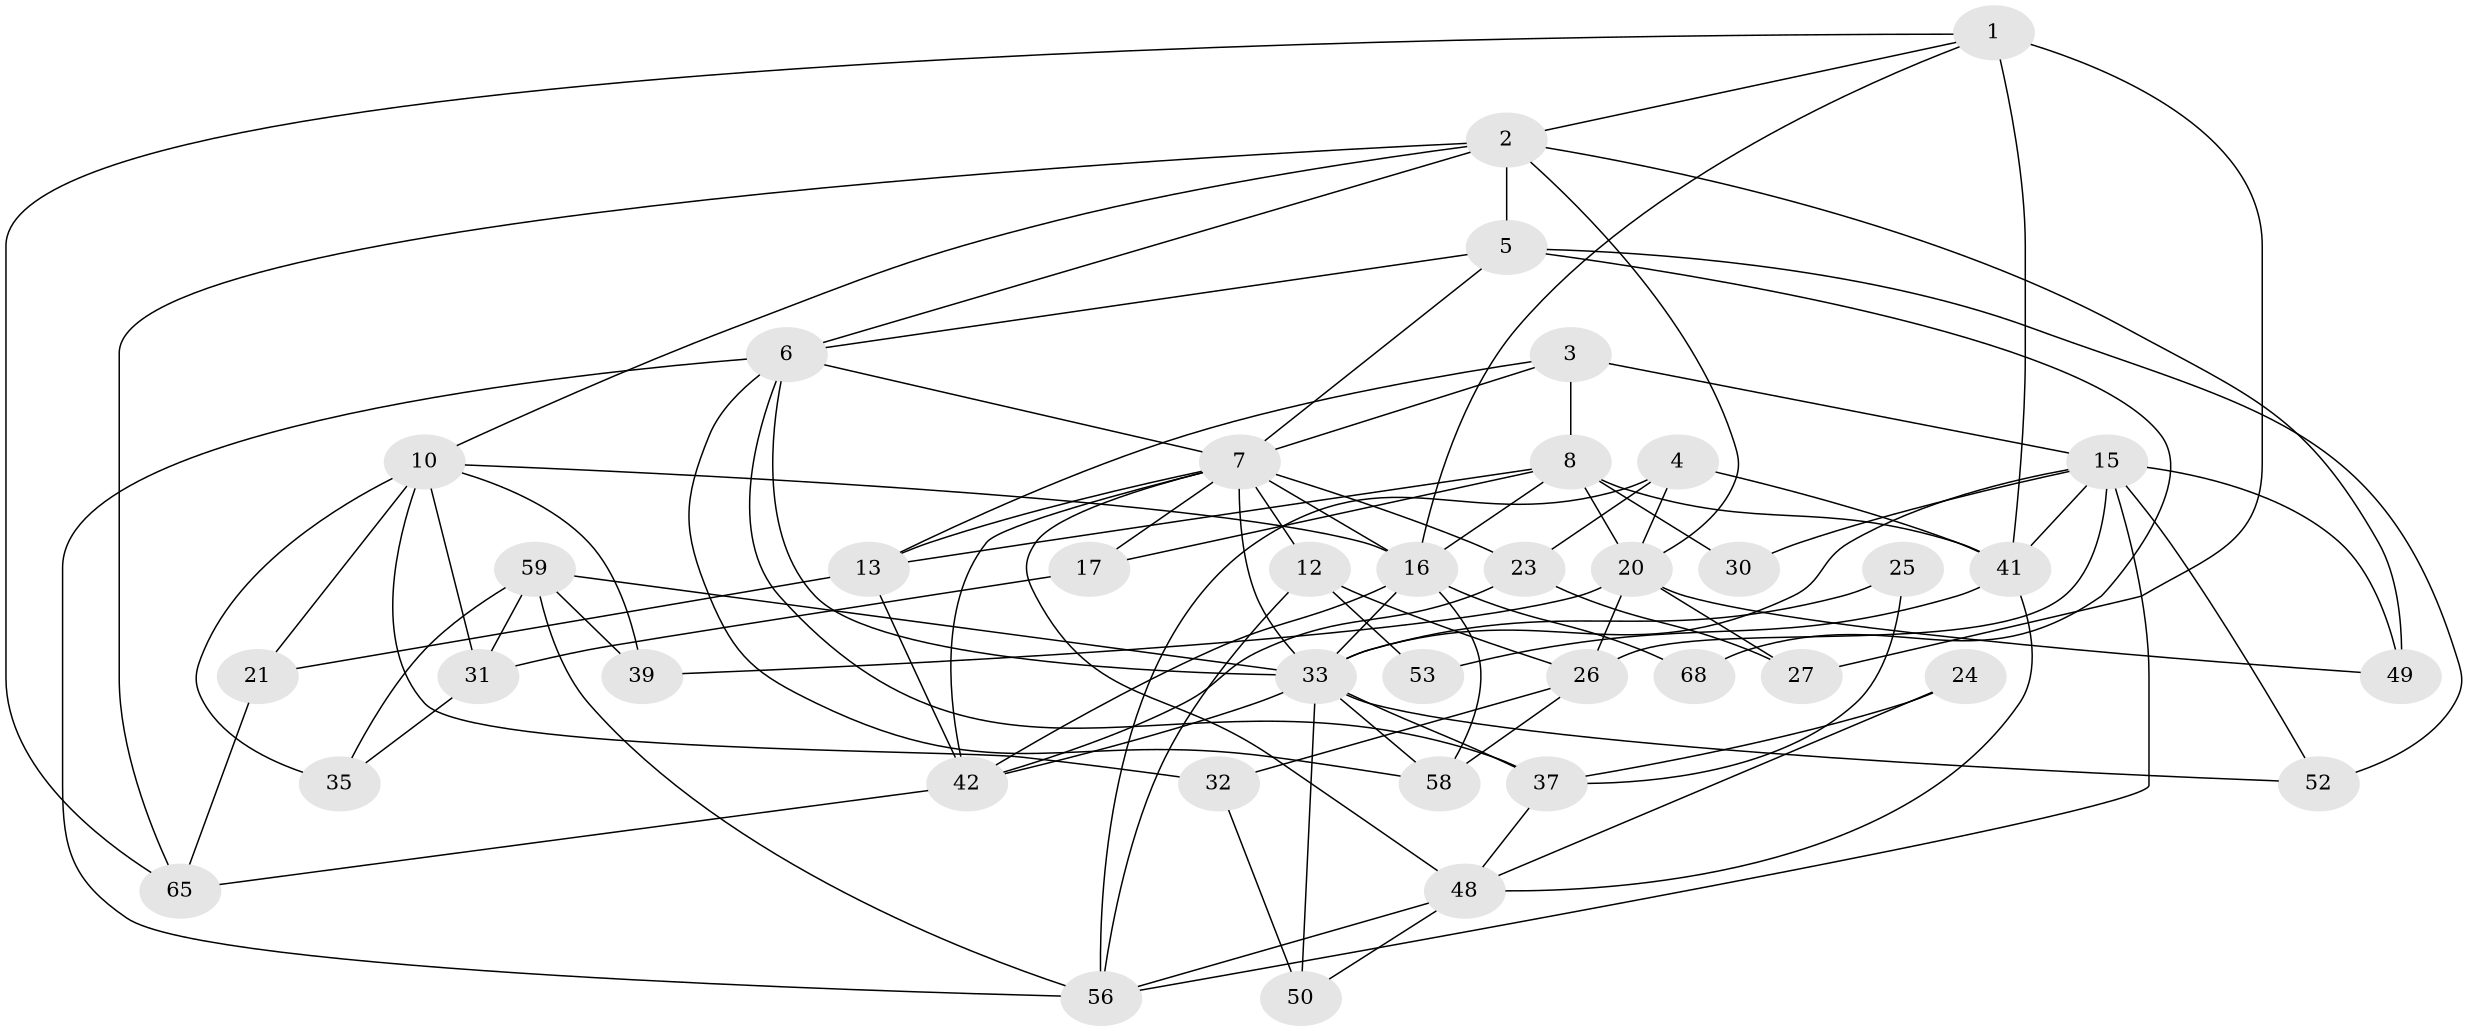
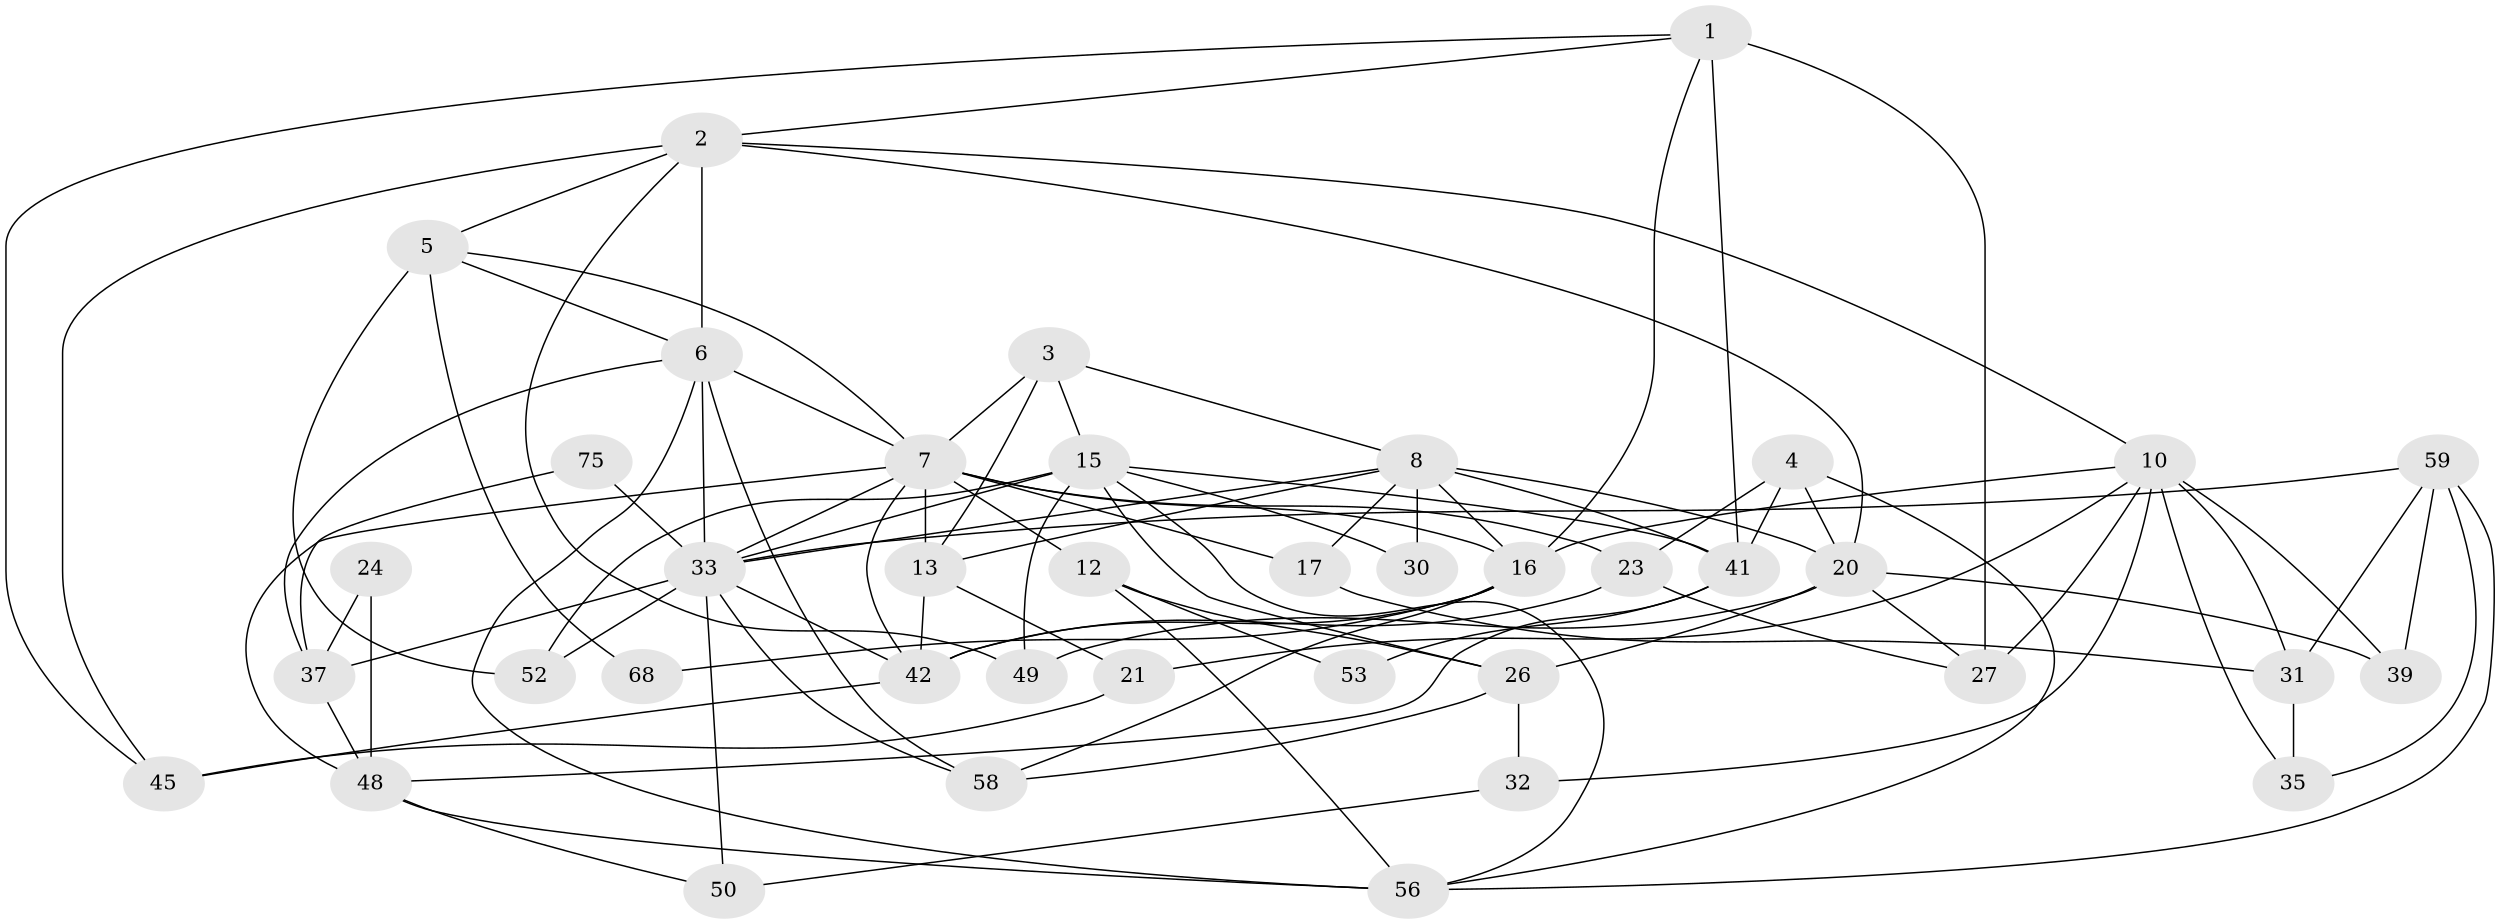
(1903, 569) -> (592, 462)
none -> (2079, 575)
(1367, 623) -> (1061, 515)
(180, 891) -> (164, 784)
